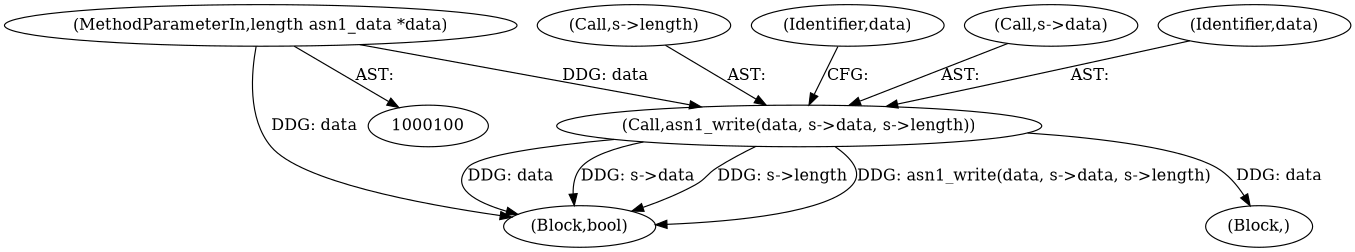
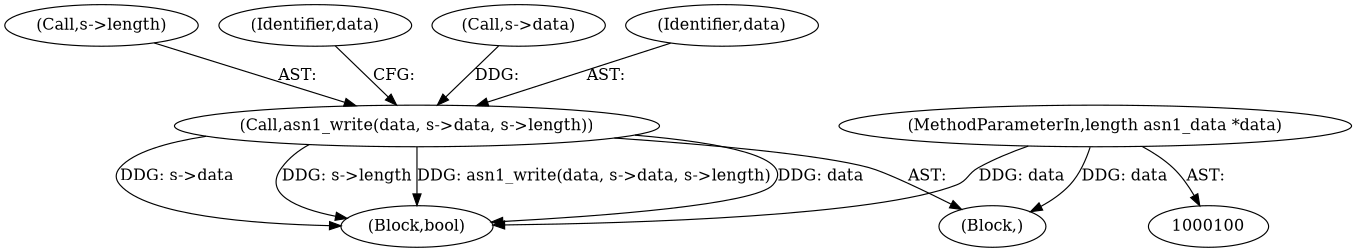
(525, 75) -> (1072, 182)
(963, 76) -> (500, 76)
(1279, 176) -> (930, 176)
